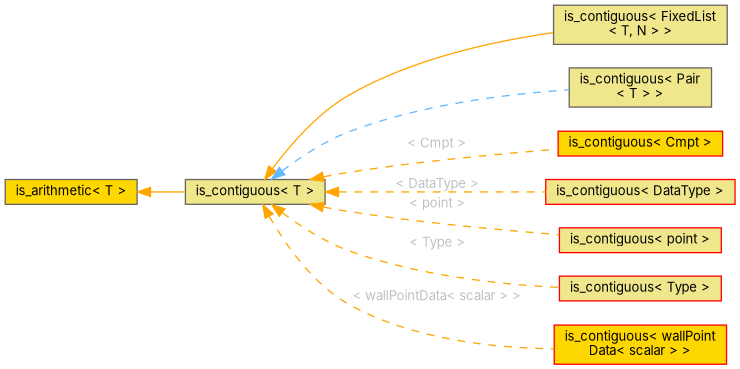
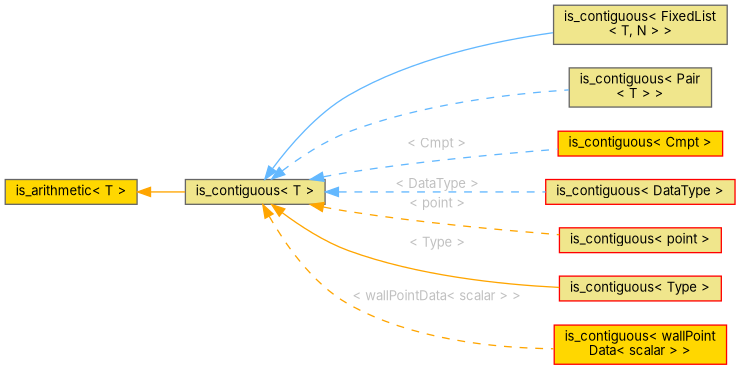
(398, 72) -> (398, 72)
(440, 160) -> (440, 160)
(442, 192) -> (442, 192)
(415, 269) -> (415, 269)
